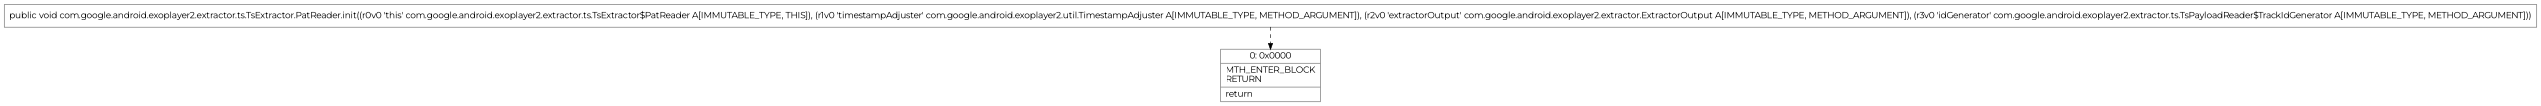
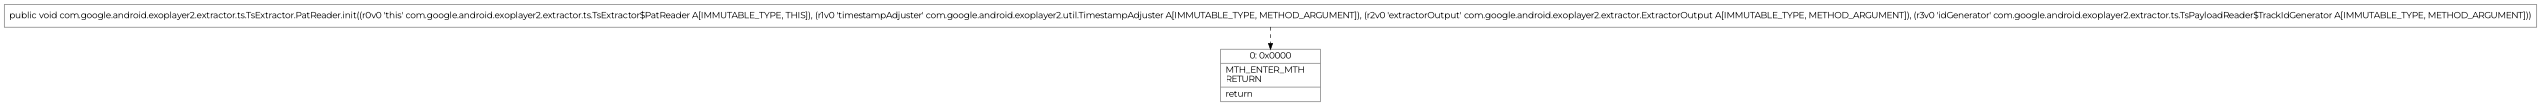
(1270, 70) -> (1265, 70)
